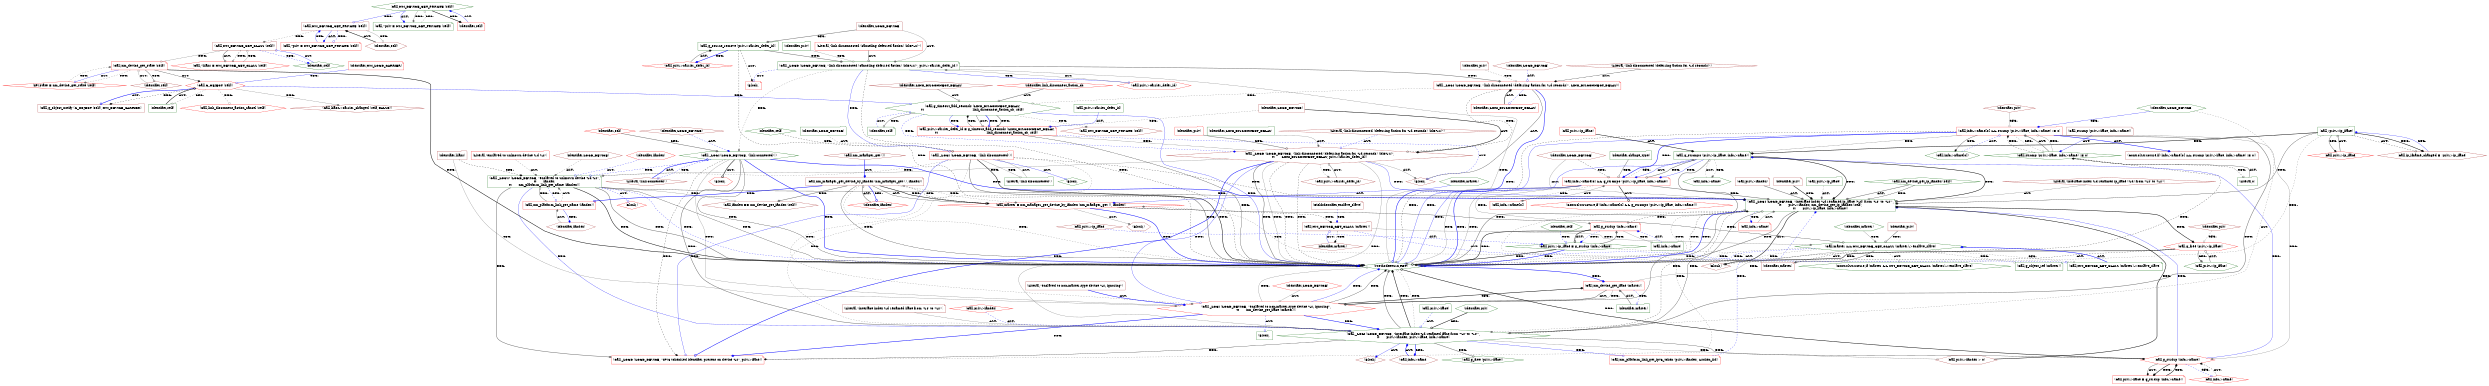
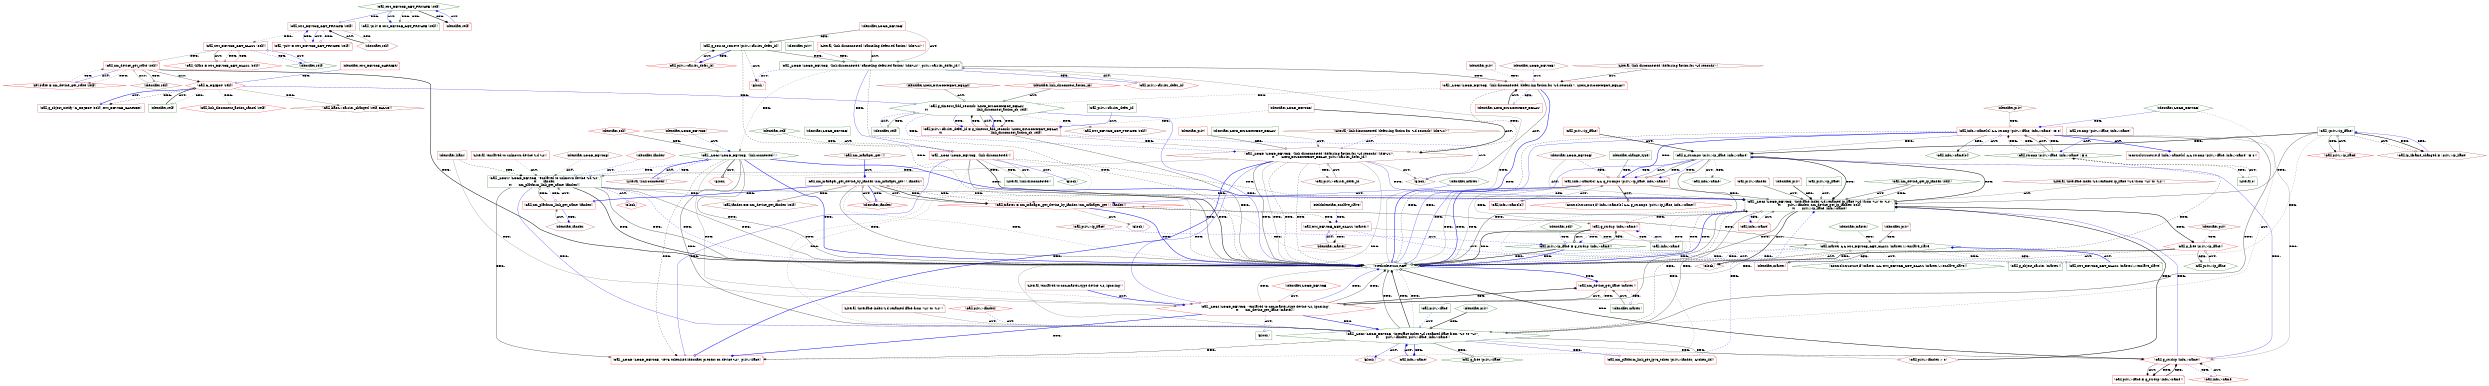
(376, 66) -> (370, 66)
(2166, 164) -> (2166, 164)
(2039, 266) -> (2036, 266)
